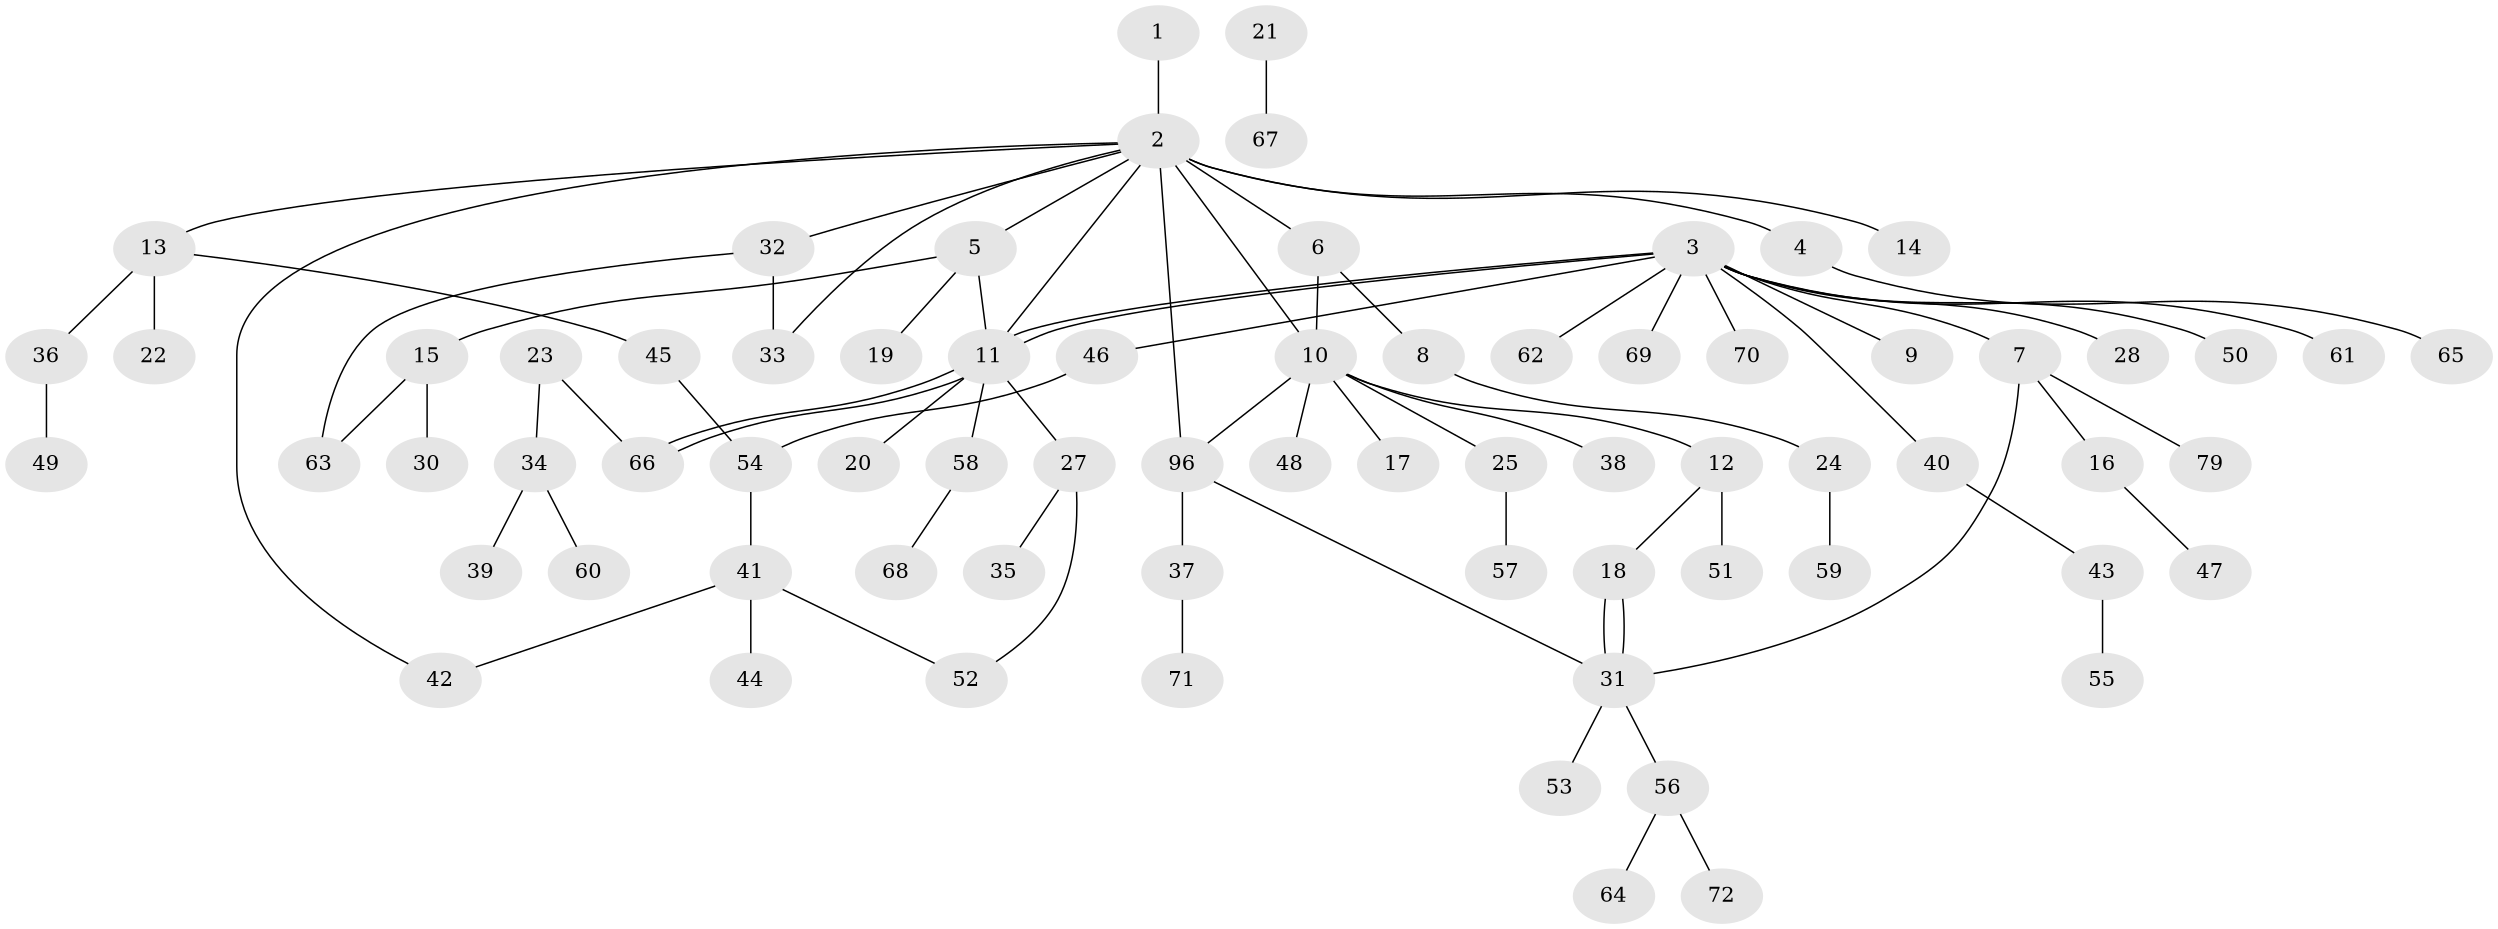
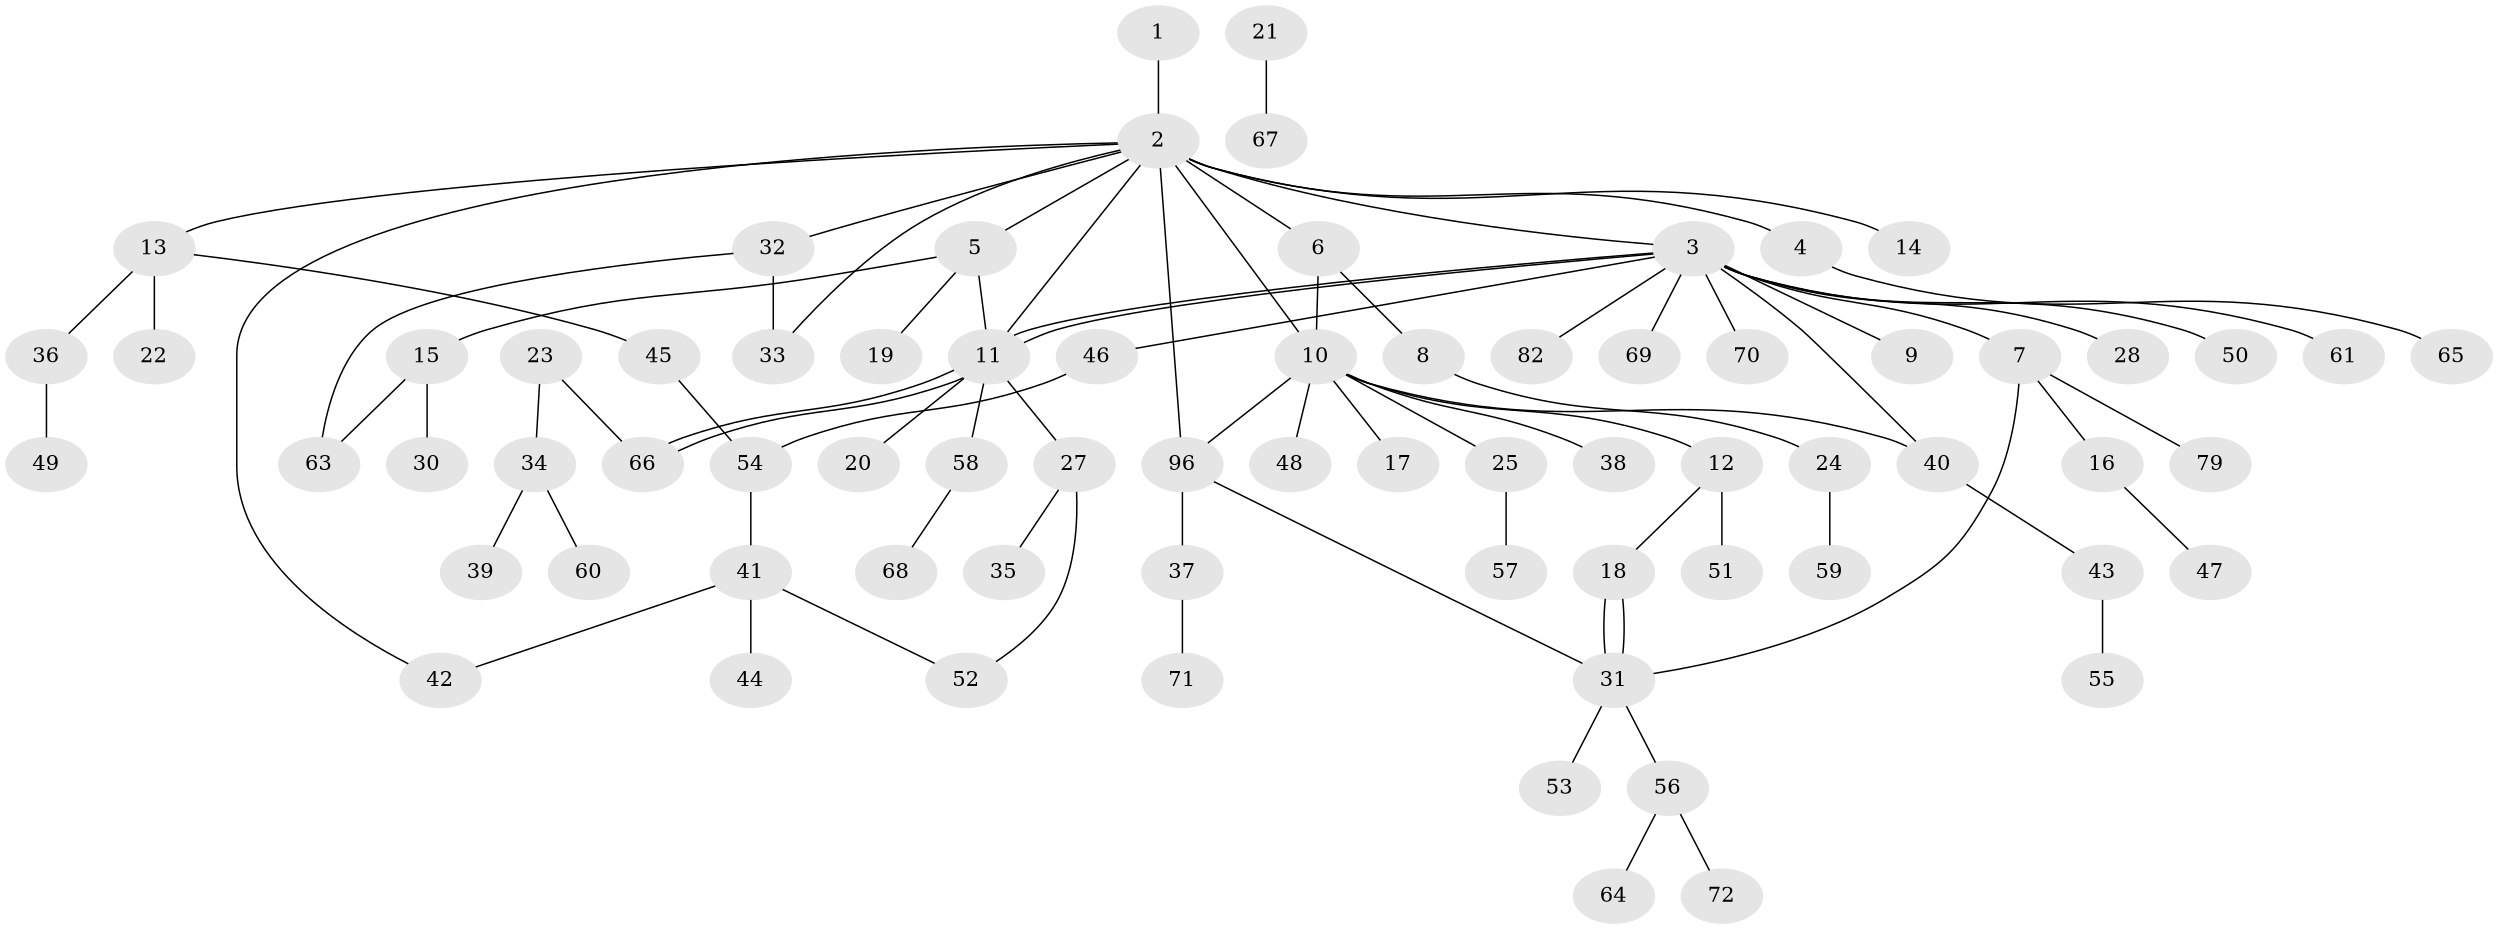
none -> (1419, 215)
(1532, 357) -> (1532, 357)
none -> (1712, 411)
